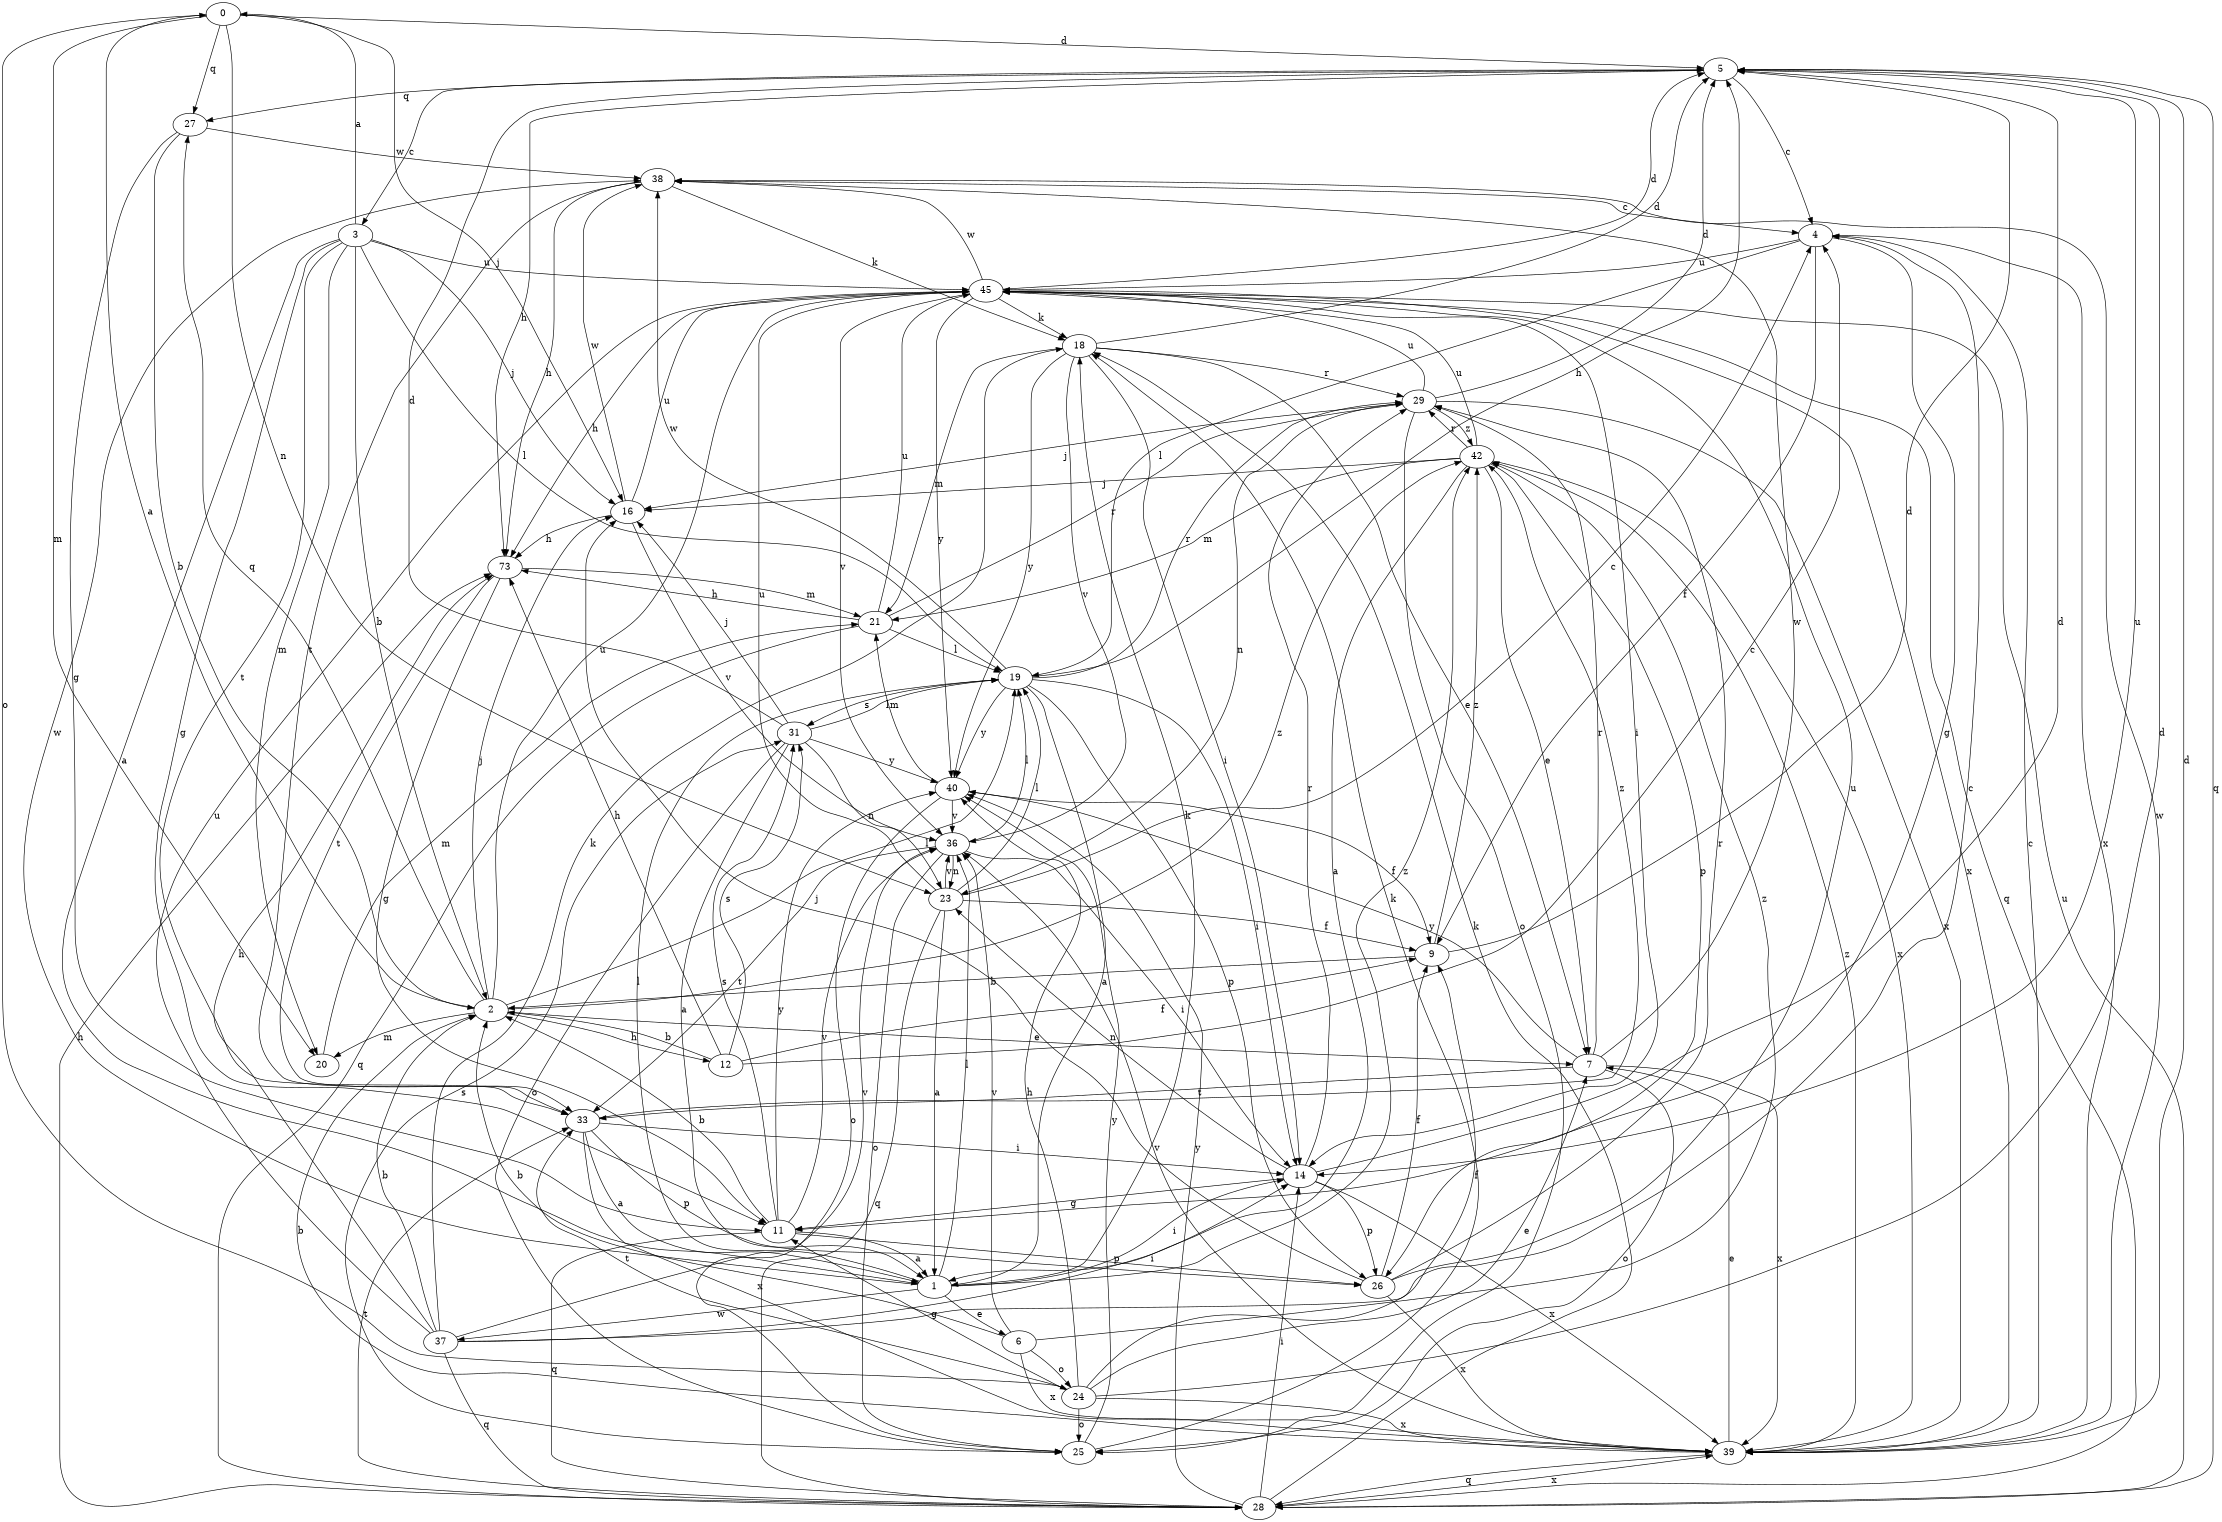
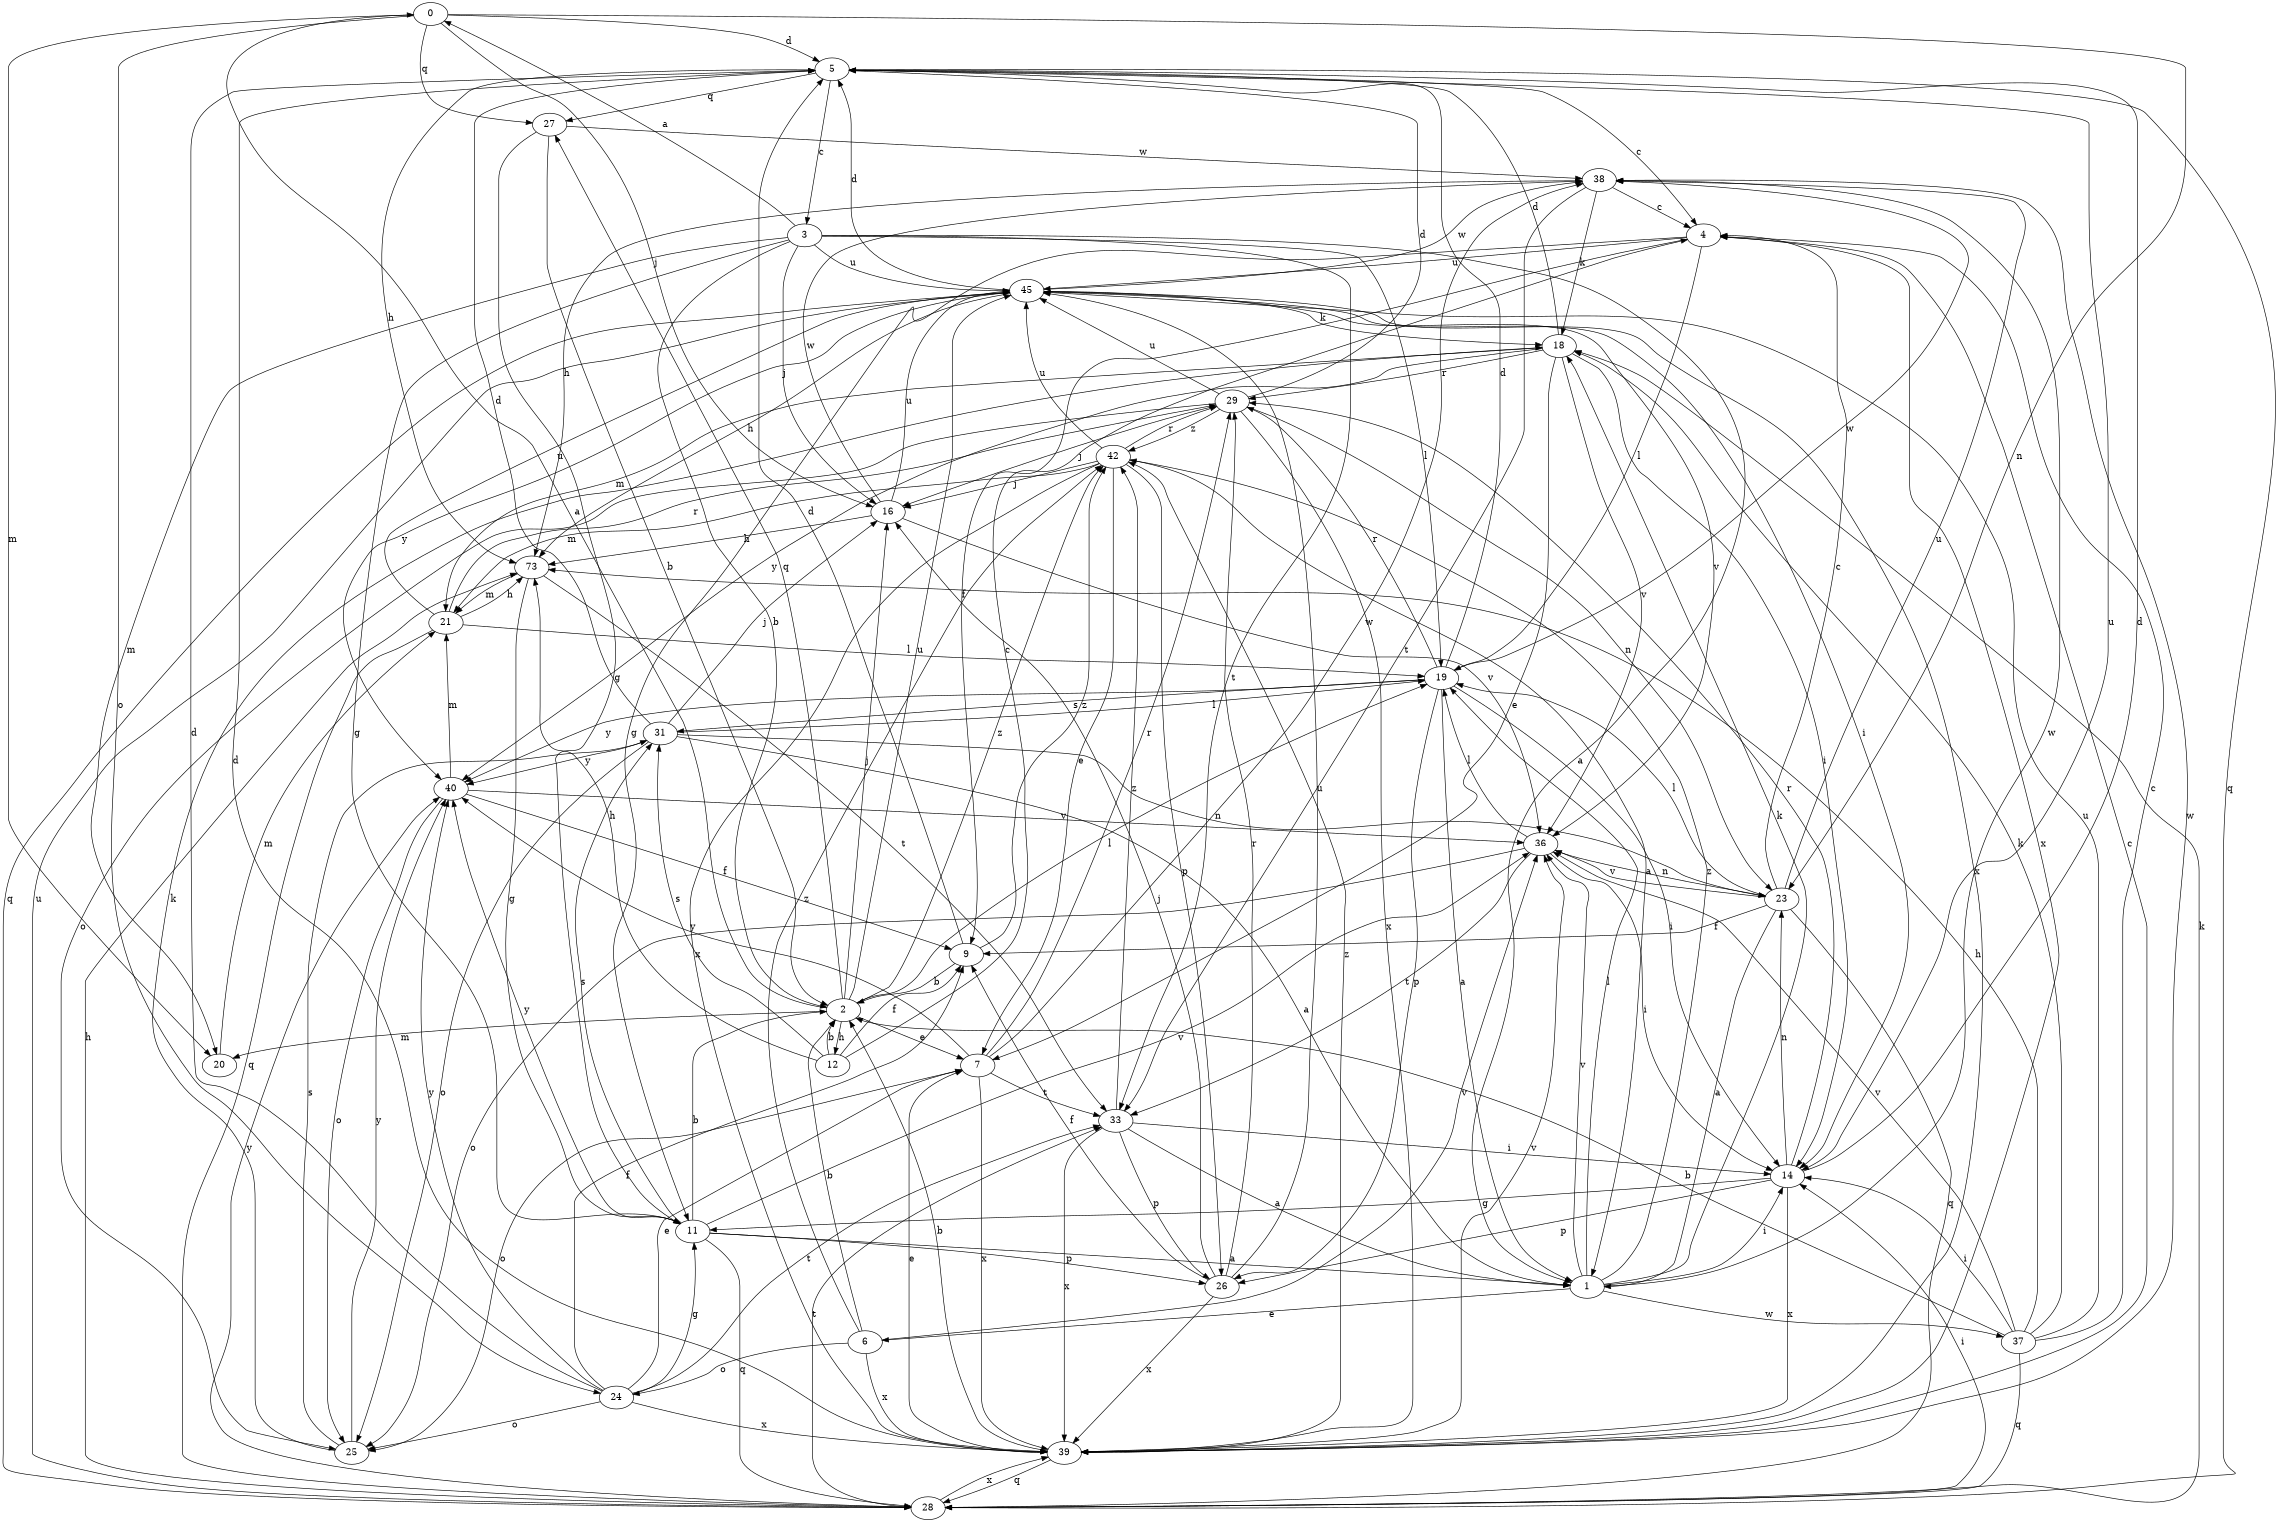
(1579, 374) -> (1503, 374)
(759, 552) -> (1994, 366)
(967, 1065) -> (1583, 1065)
(1030, 1093) -> (432, 1093)
